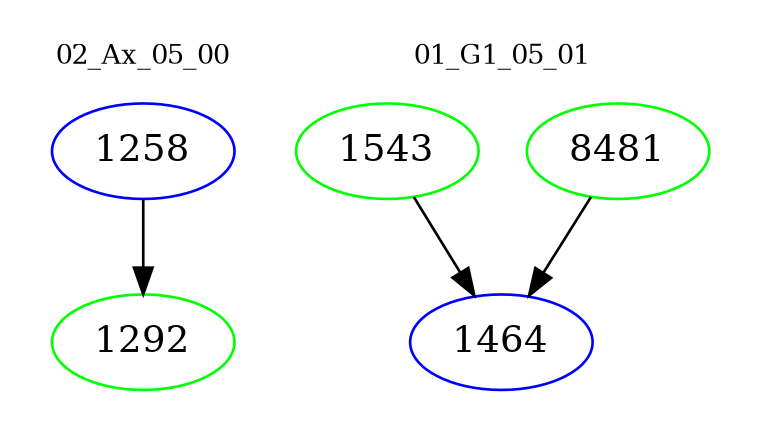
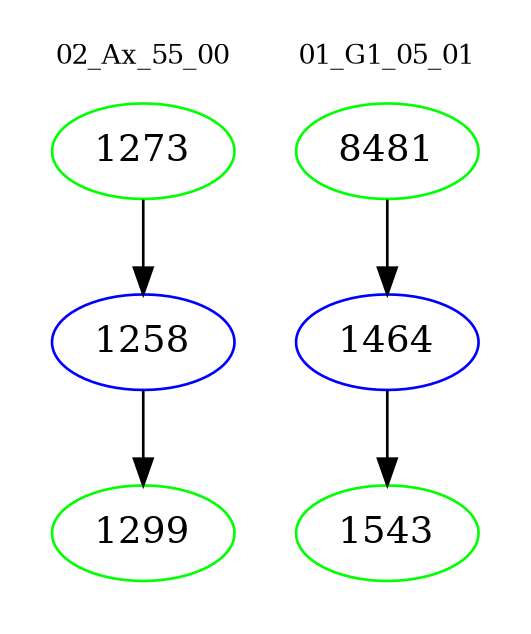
(143, 57) -> (143, 57)
none -> (143, 151)
(437, 235) -> (387, 425)
(143, 342) -> (143, 533)
